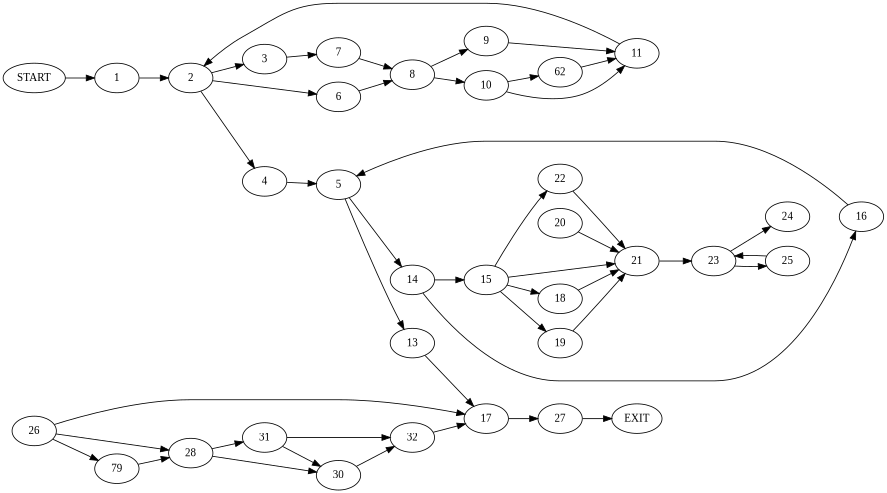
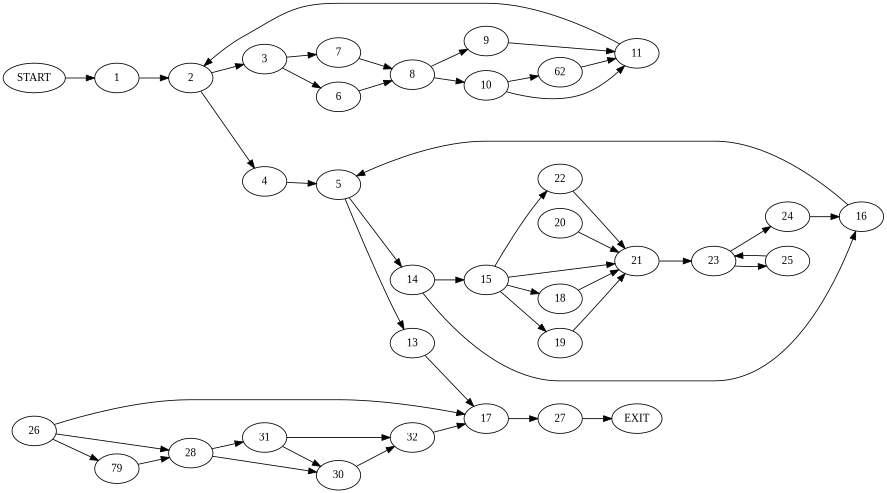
(261, 87) -> (298, 76)
none -> (821, 217)
